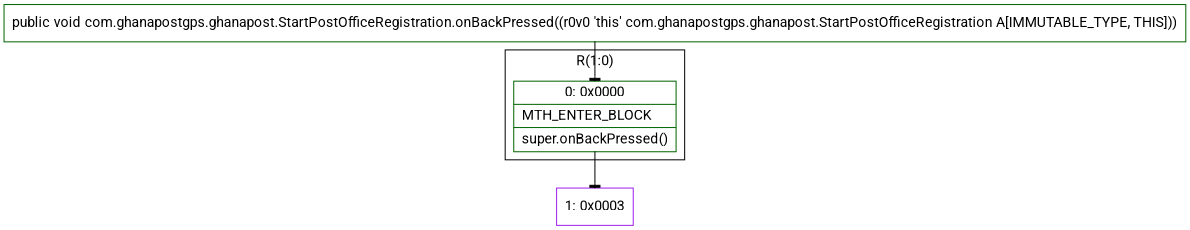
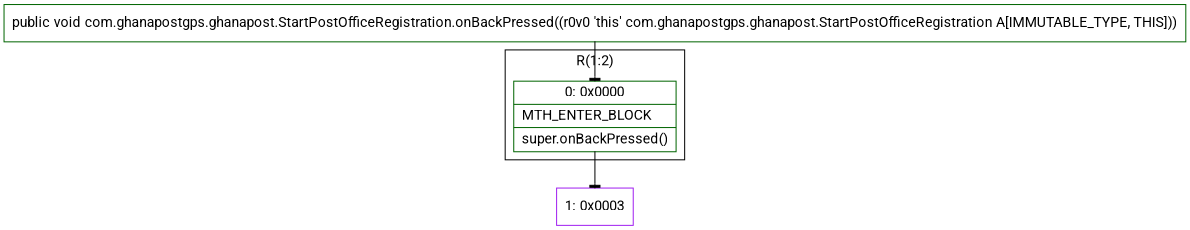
(595, 62) -> (595, 62)
